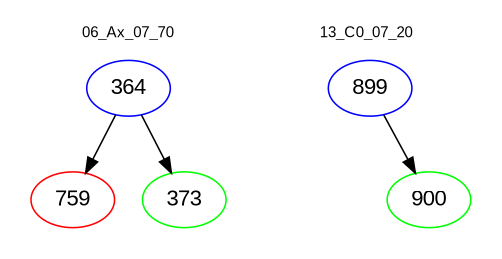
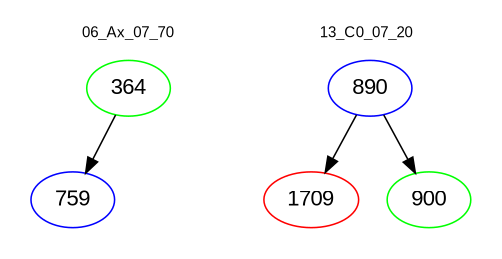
(129, 88) -> (129, 88)
(370, 88) -> (370, 88)
(73, 200) -> (73, 200)
(184, 200) -> none
none -> (311, 200)
